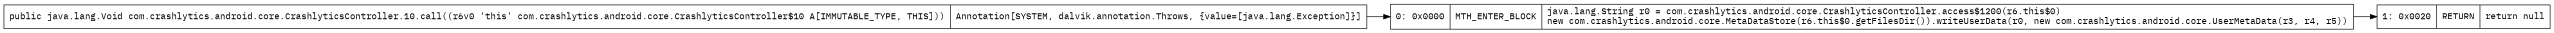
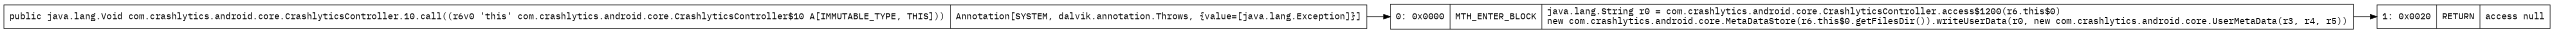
(2515, 16) -> (2515, 16)
